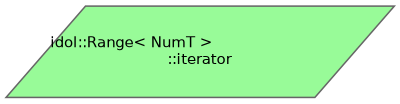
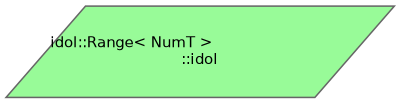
(200, 52) -> (200, 52)
